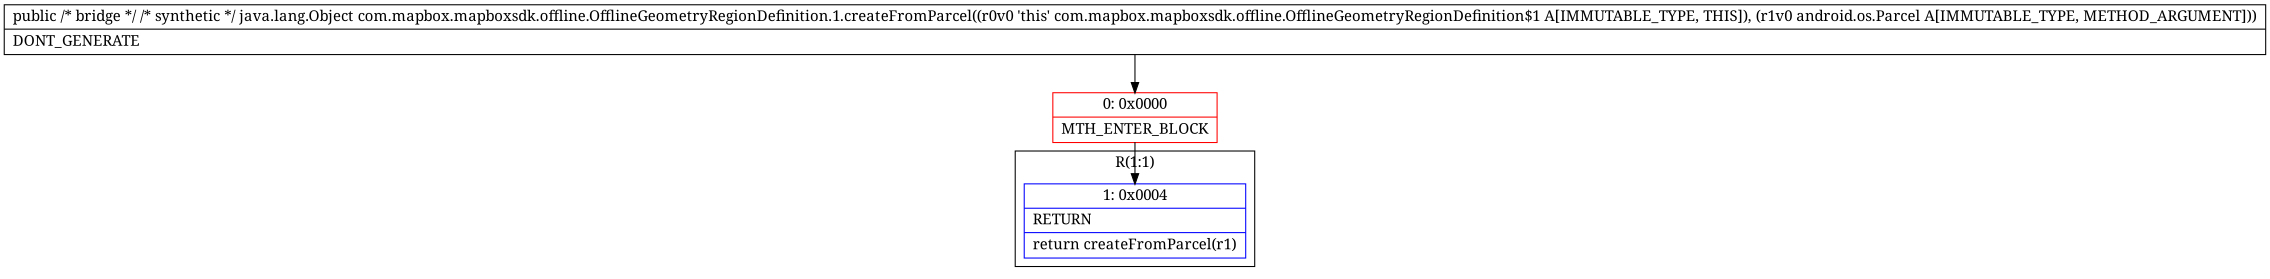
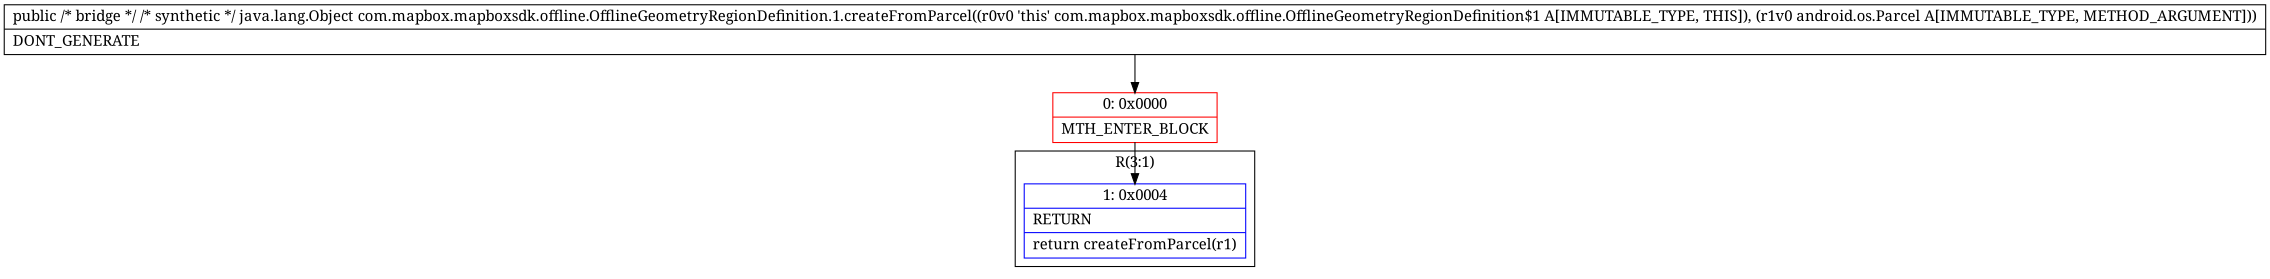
(1135, 163) -> (1135, 163)
